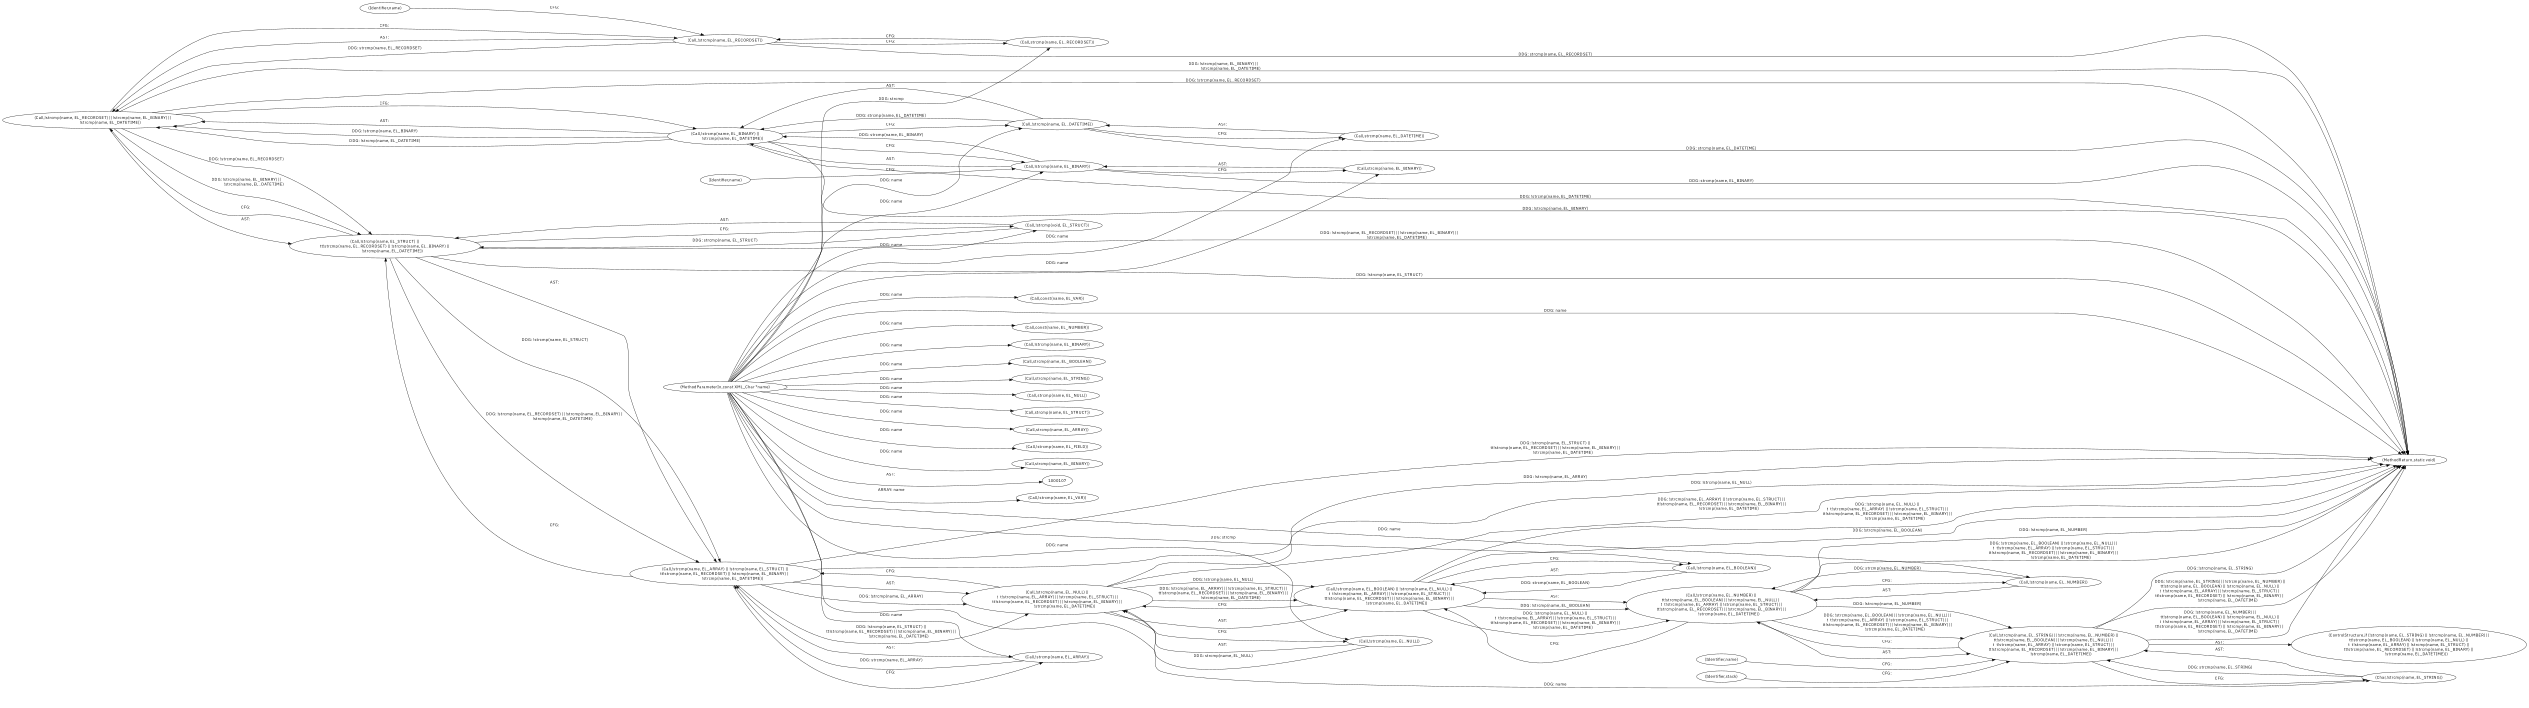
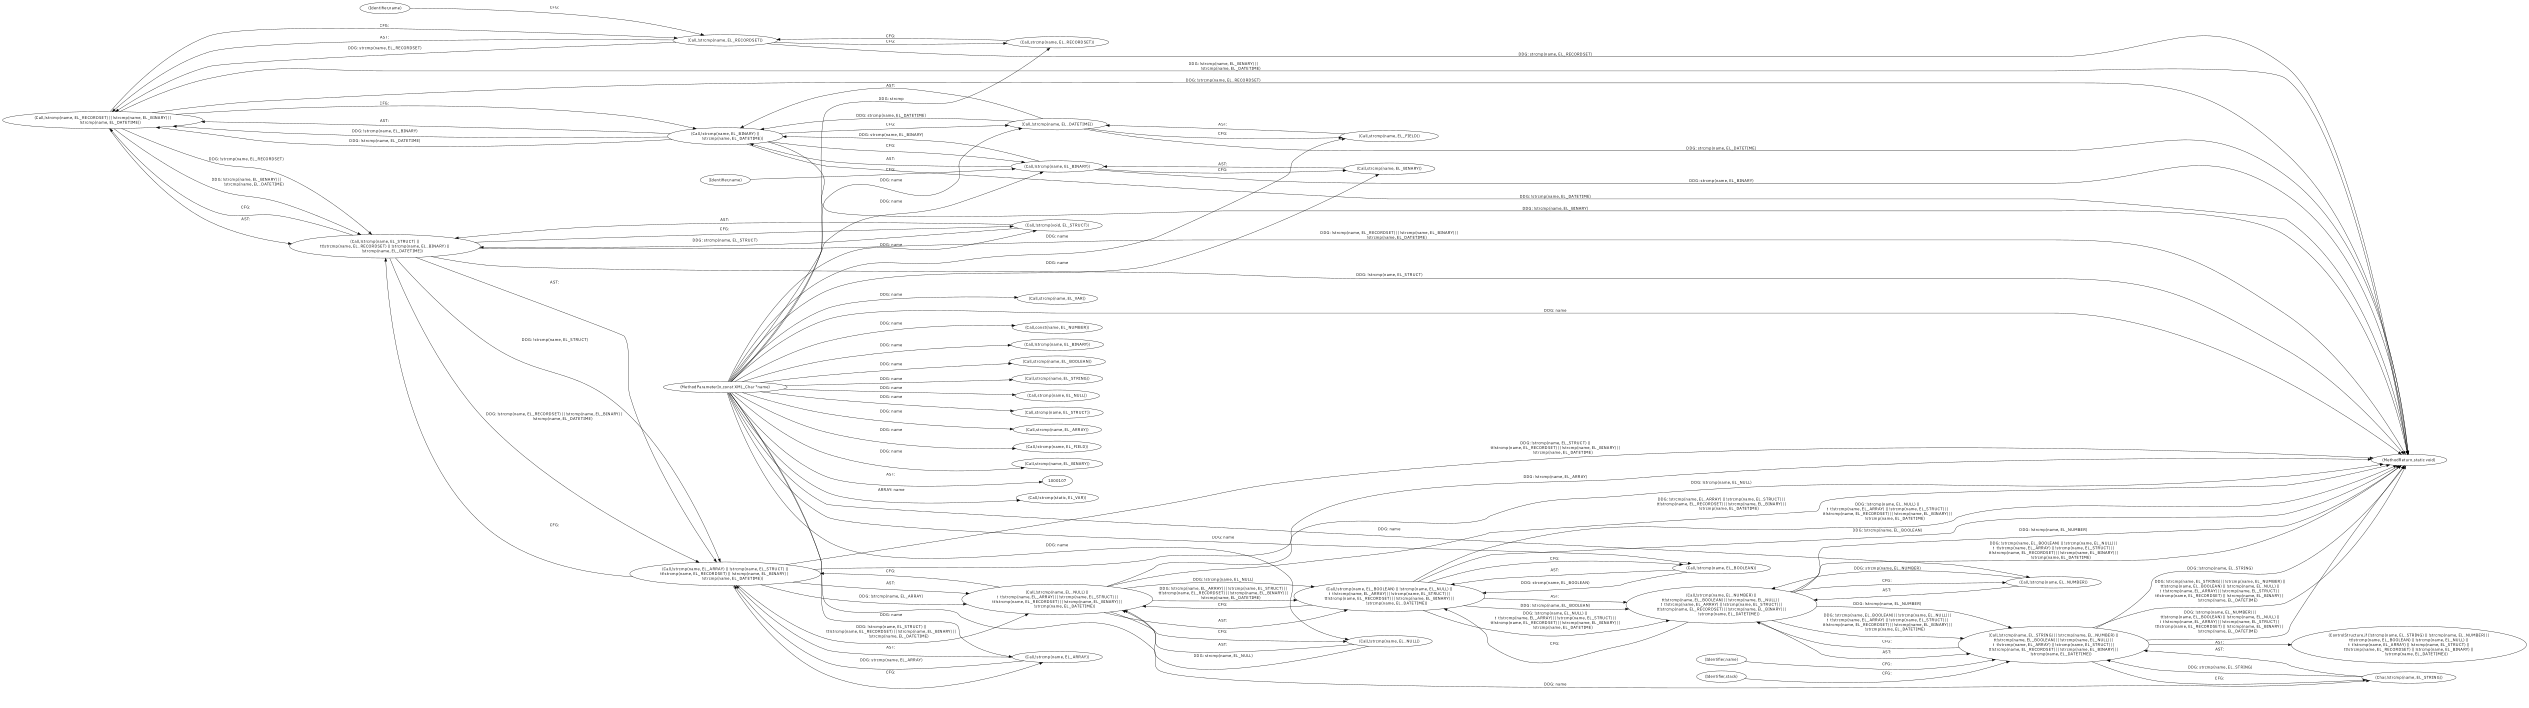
(1389, 136) -> (1389, 136)
(1057, 299) -> (1057, 299)
(1057, 498) -> (1057, 498)
(1223, 537) -> (1223, 537)
